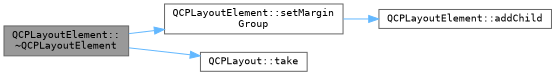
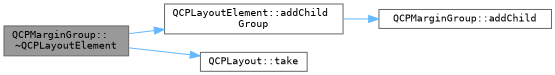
(254, 19) -> (254, 19)
(465, 19) -> (465, 19)
(66, 41) -> (66, 41)
